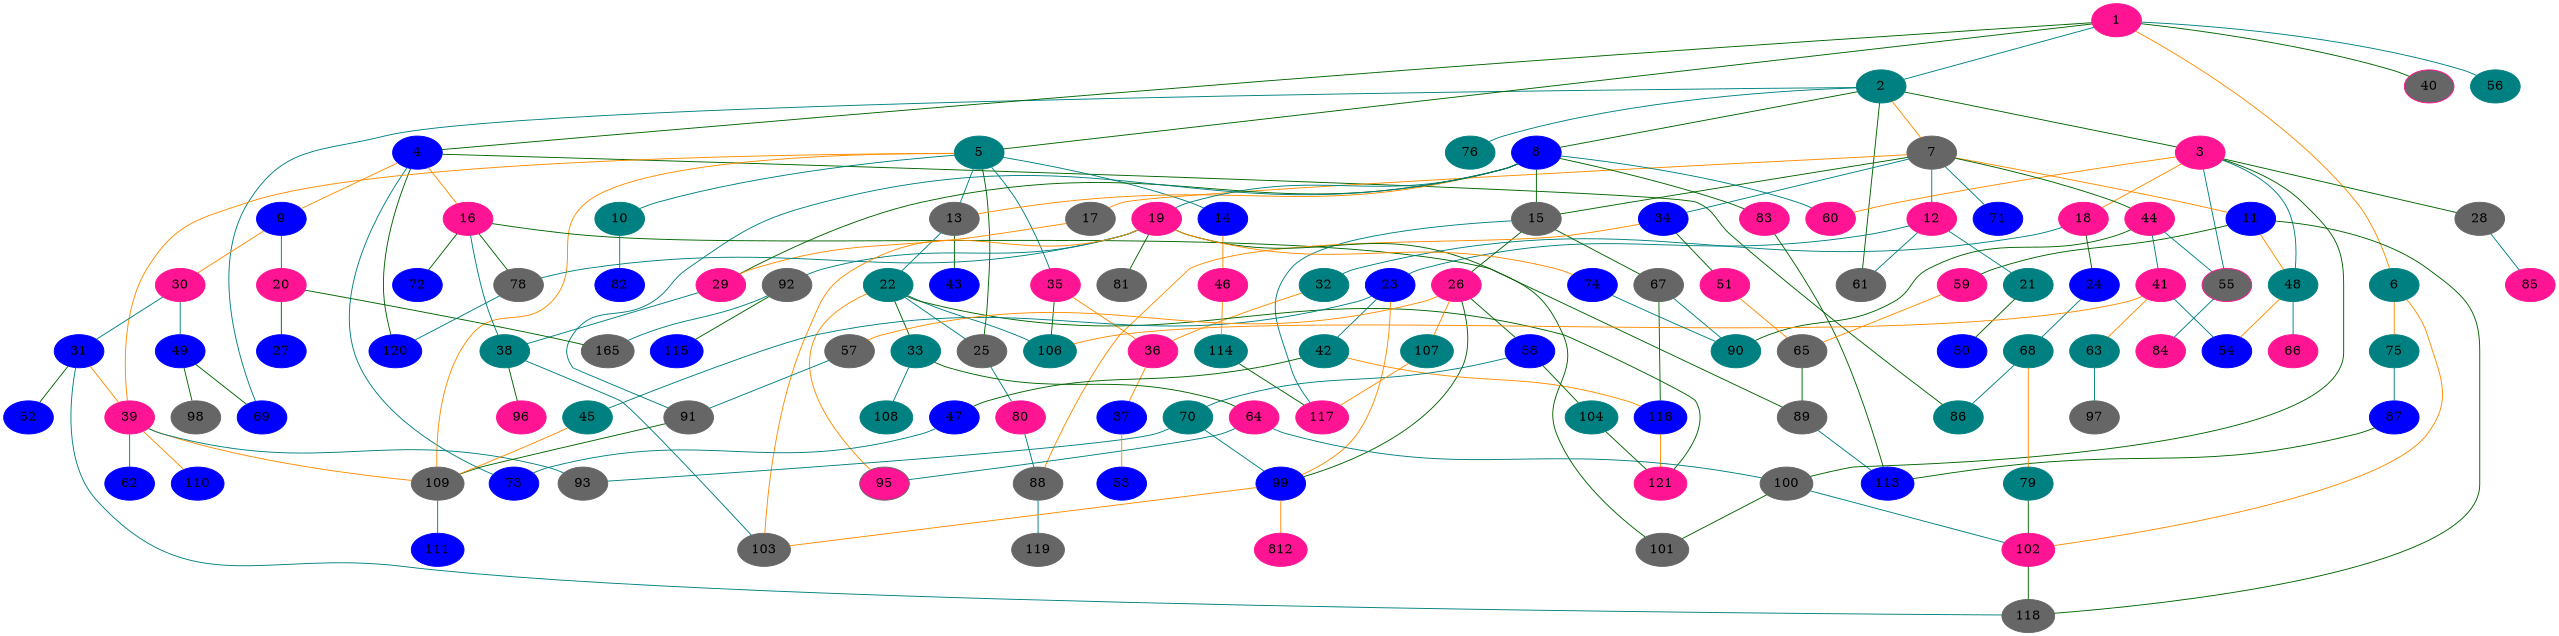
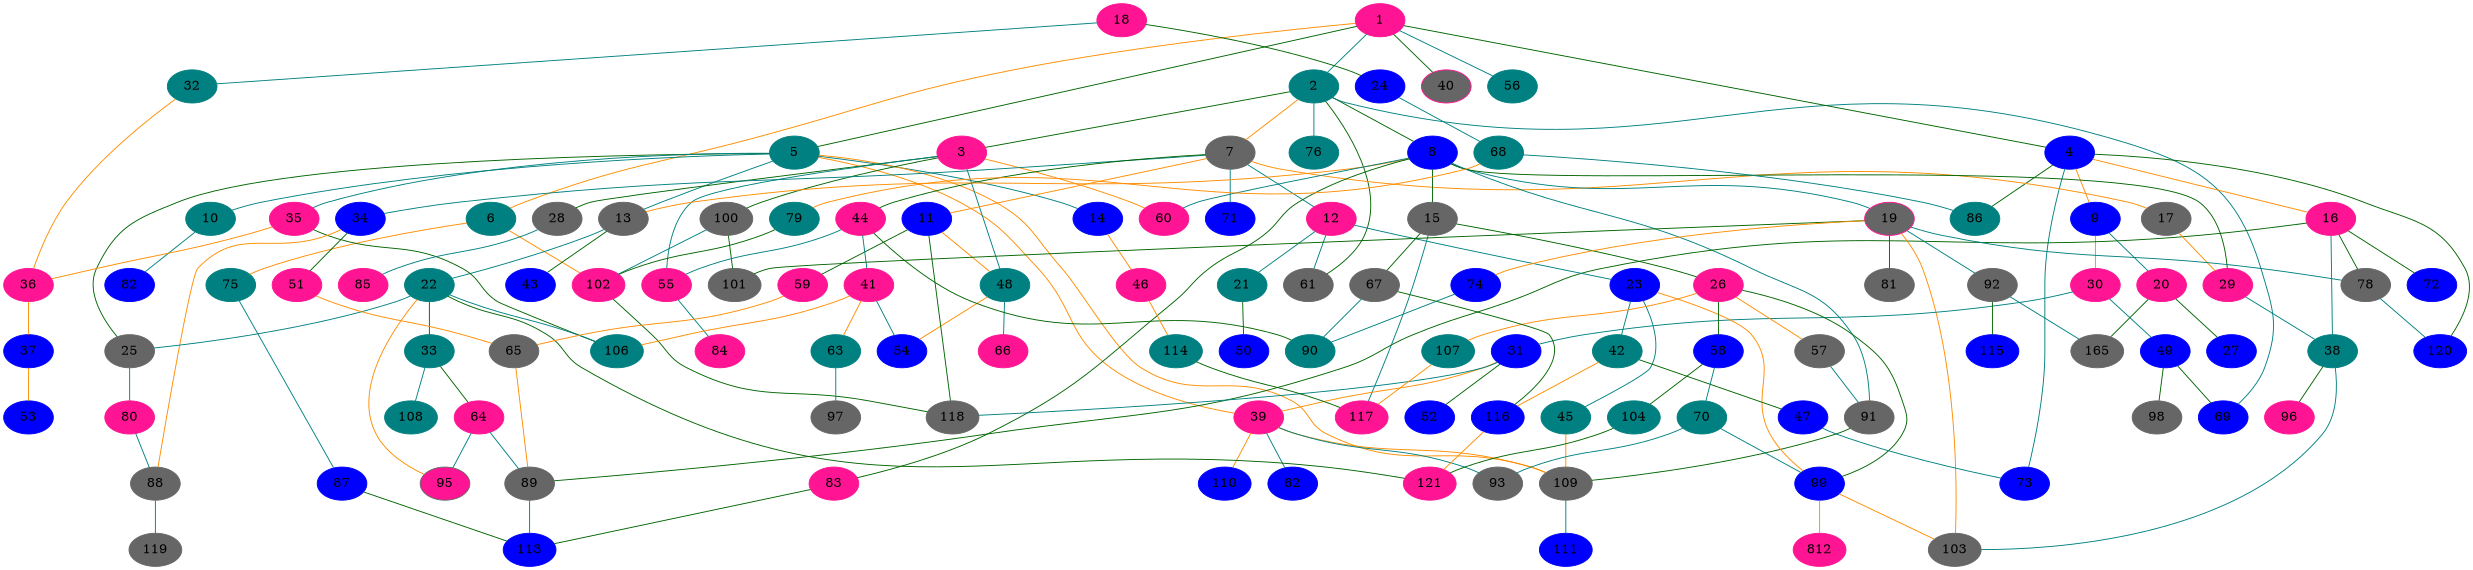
(1751, 183) -> none
(2142, 186) -> none
(1157, 219) -> (1889, 219)
(2227, 285) -> (667, 285)
(1802, 384) -> (522, 417)
(1516, 459) -> (504, 451)
